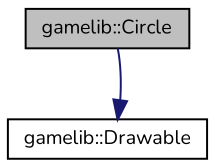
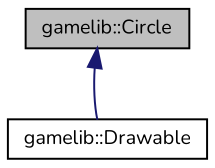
(121, 74) -> (94, 94)
